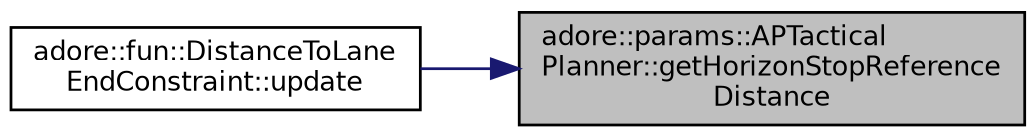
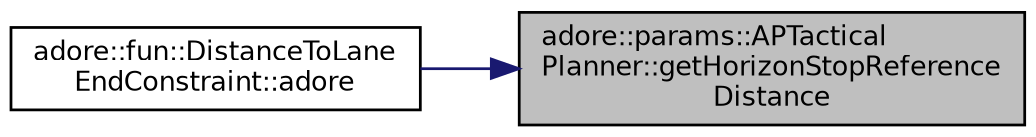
(216, 69) -> (216, 69)
